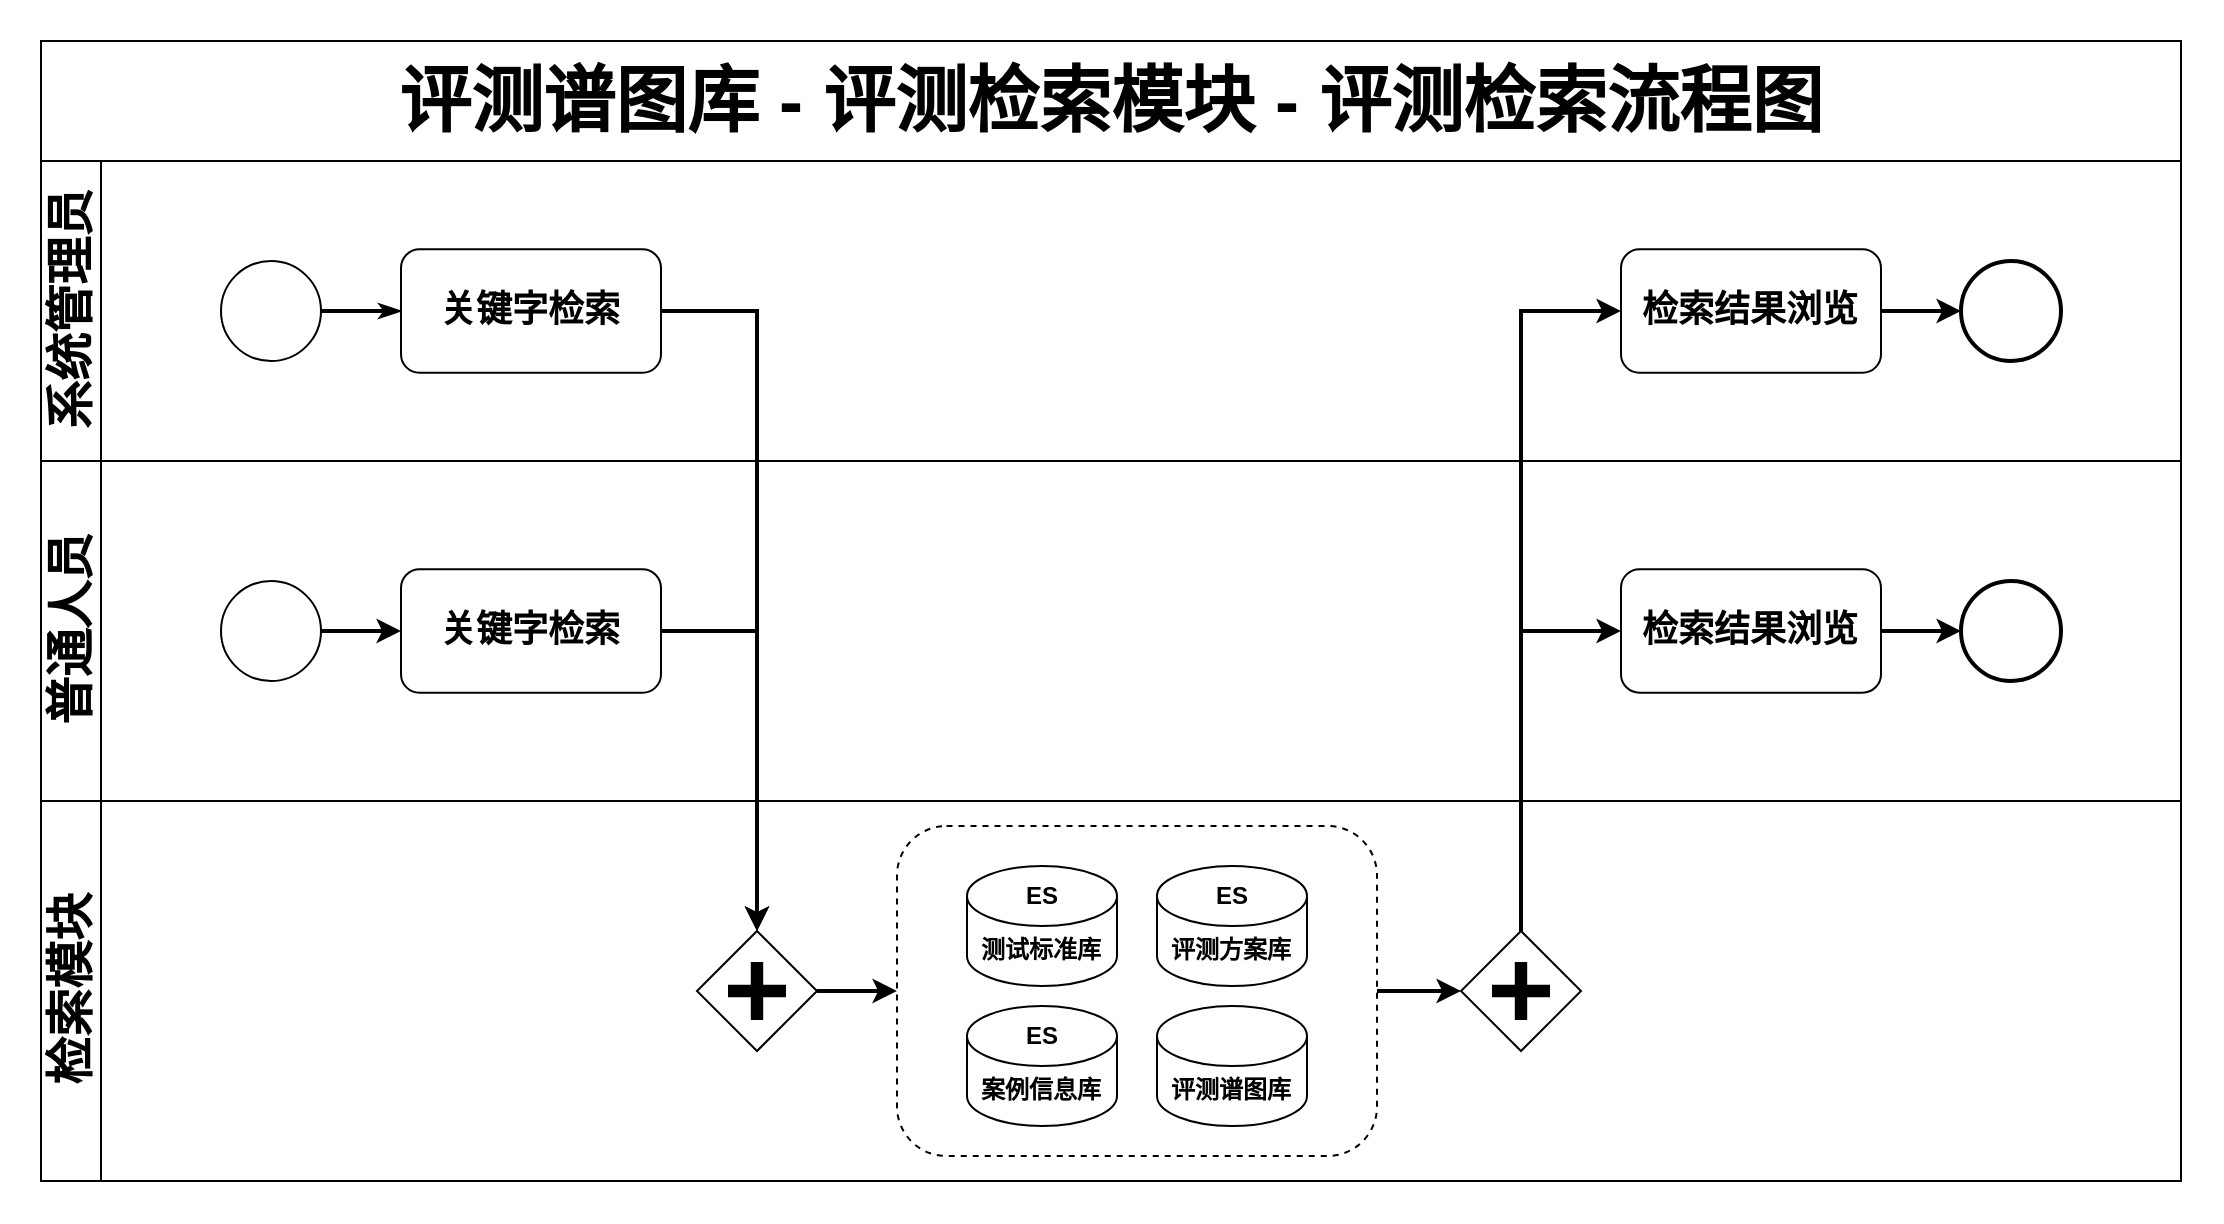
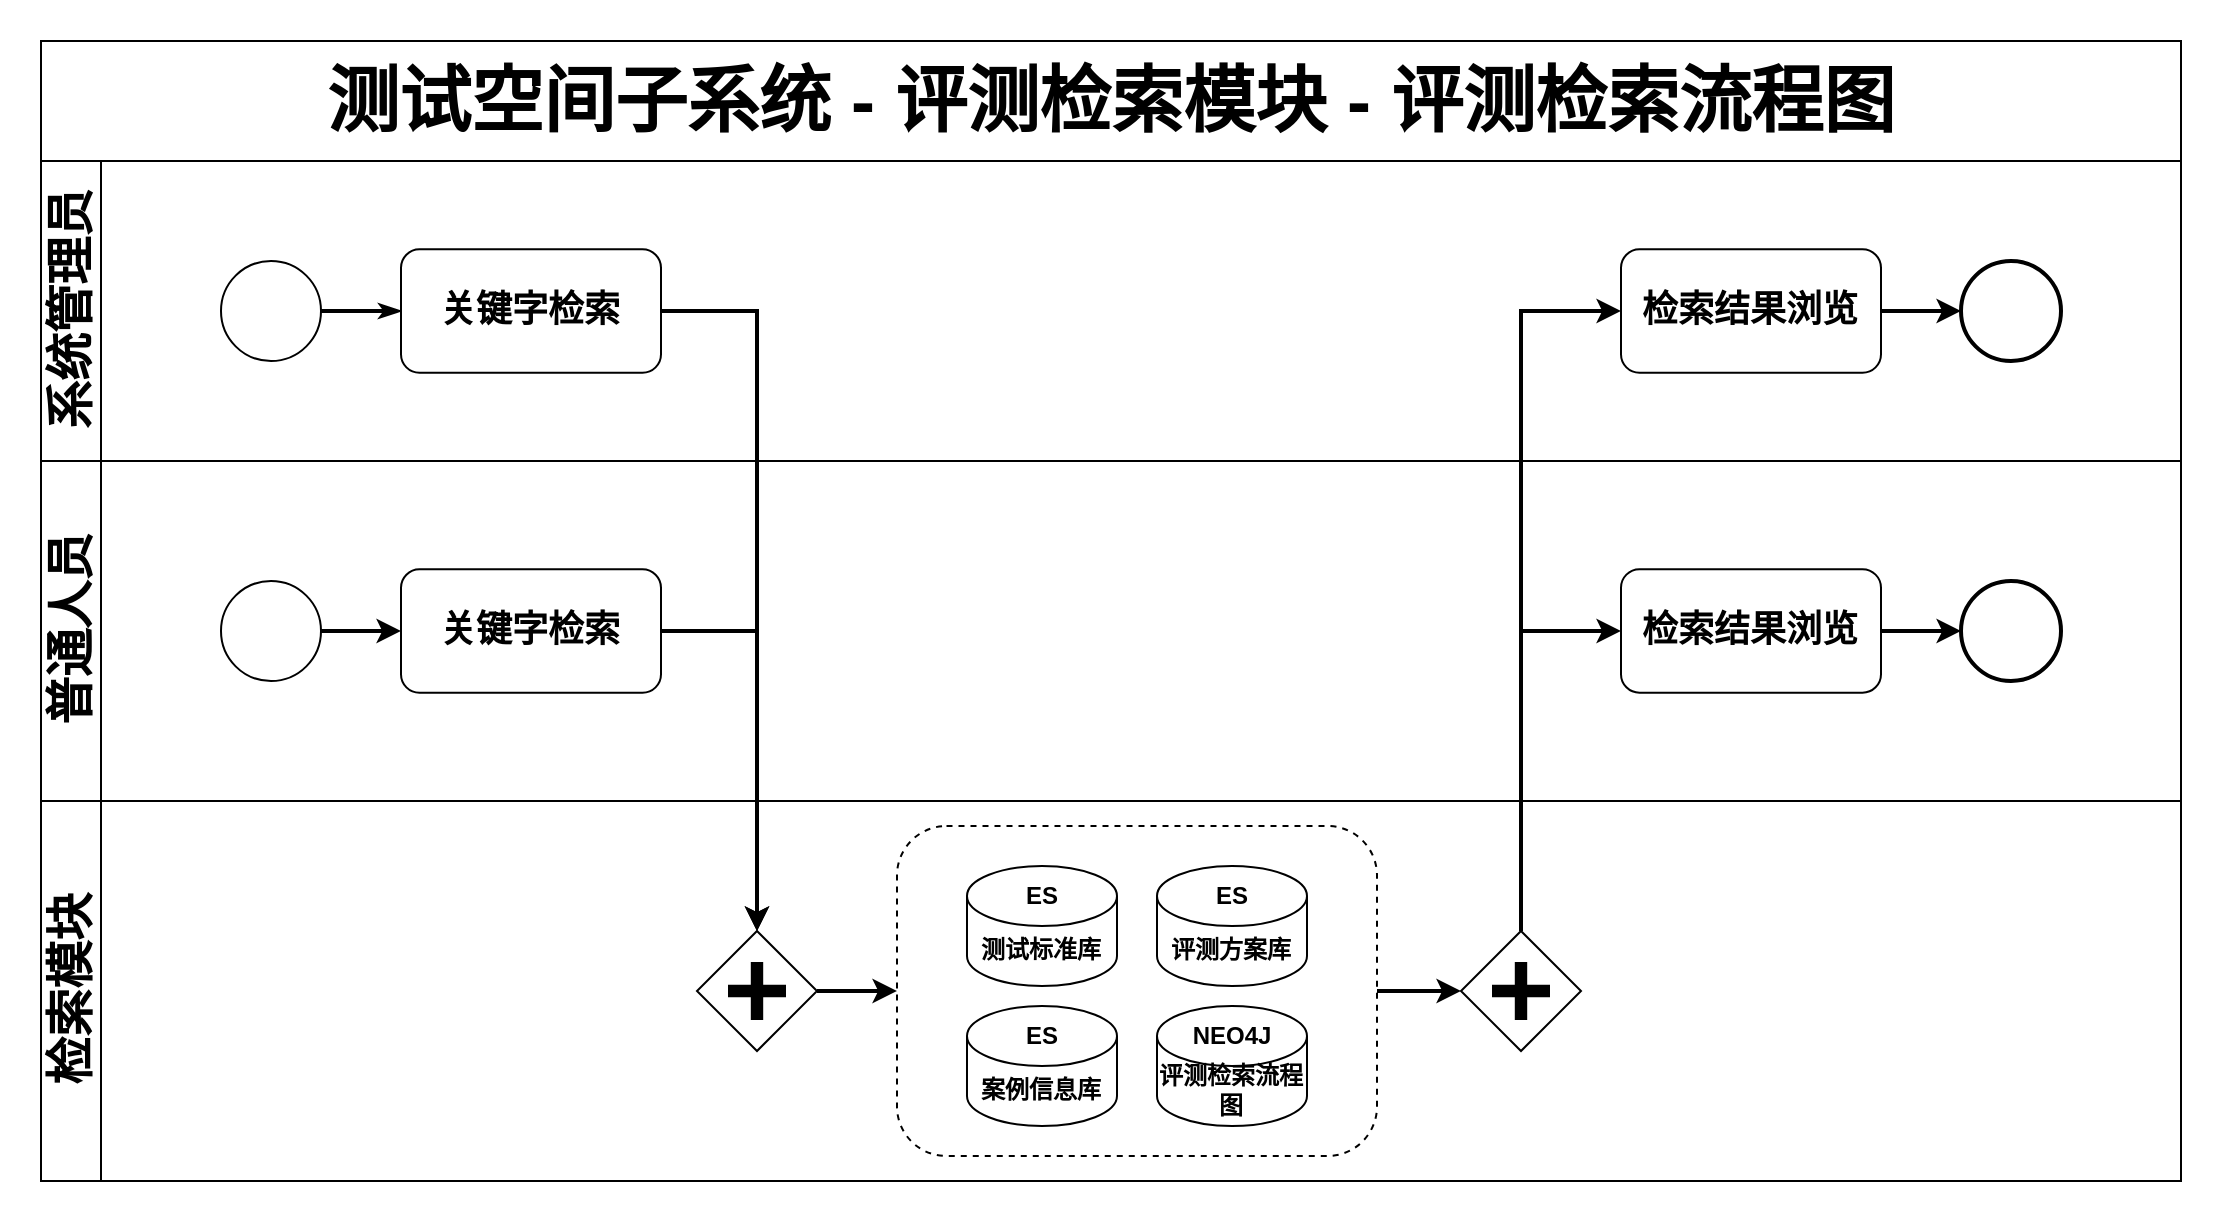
(1112, 101) -> (1112, 101)
none -> (1232, 1036)
(1232, 1091) -> (1232, 1091)
